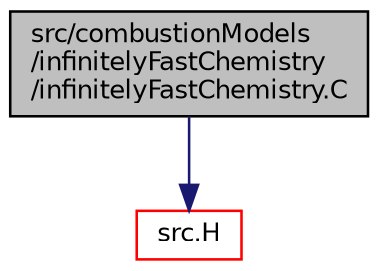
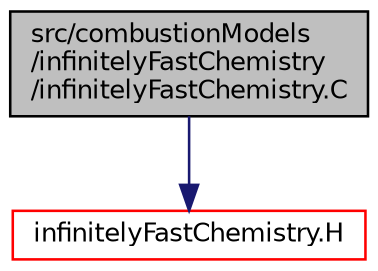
(189, 235) -> (189, 235)
